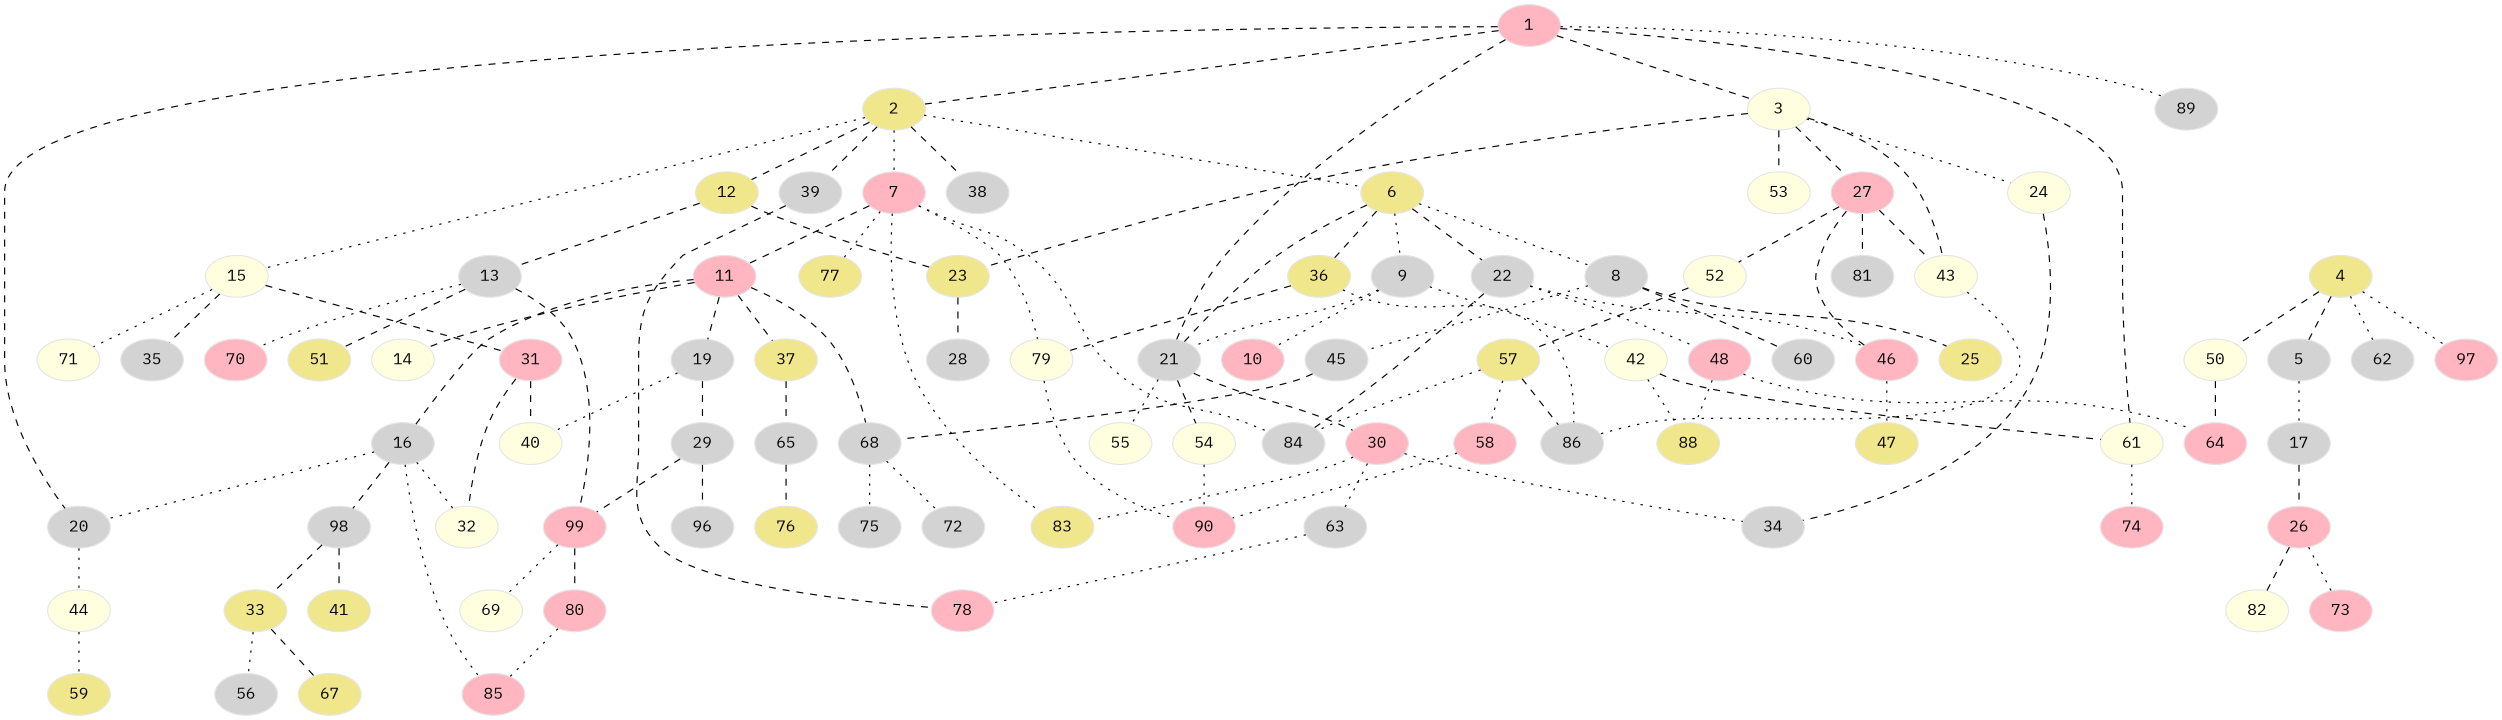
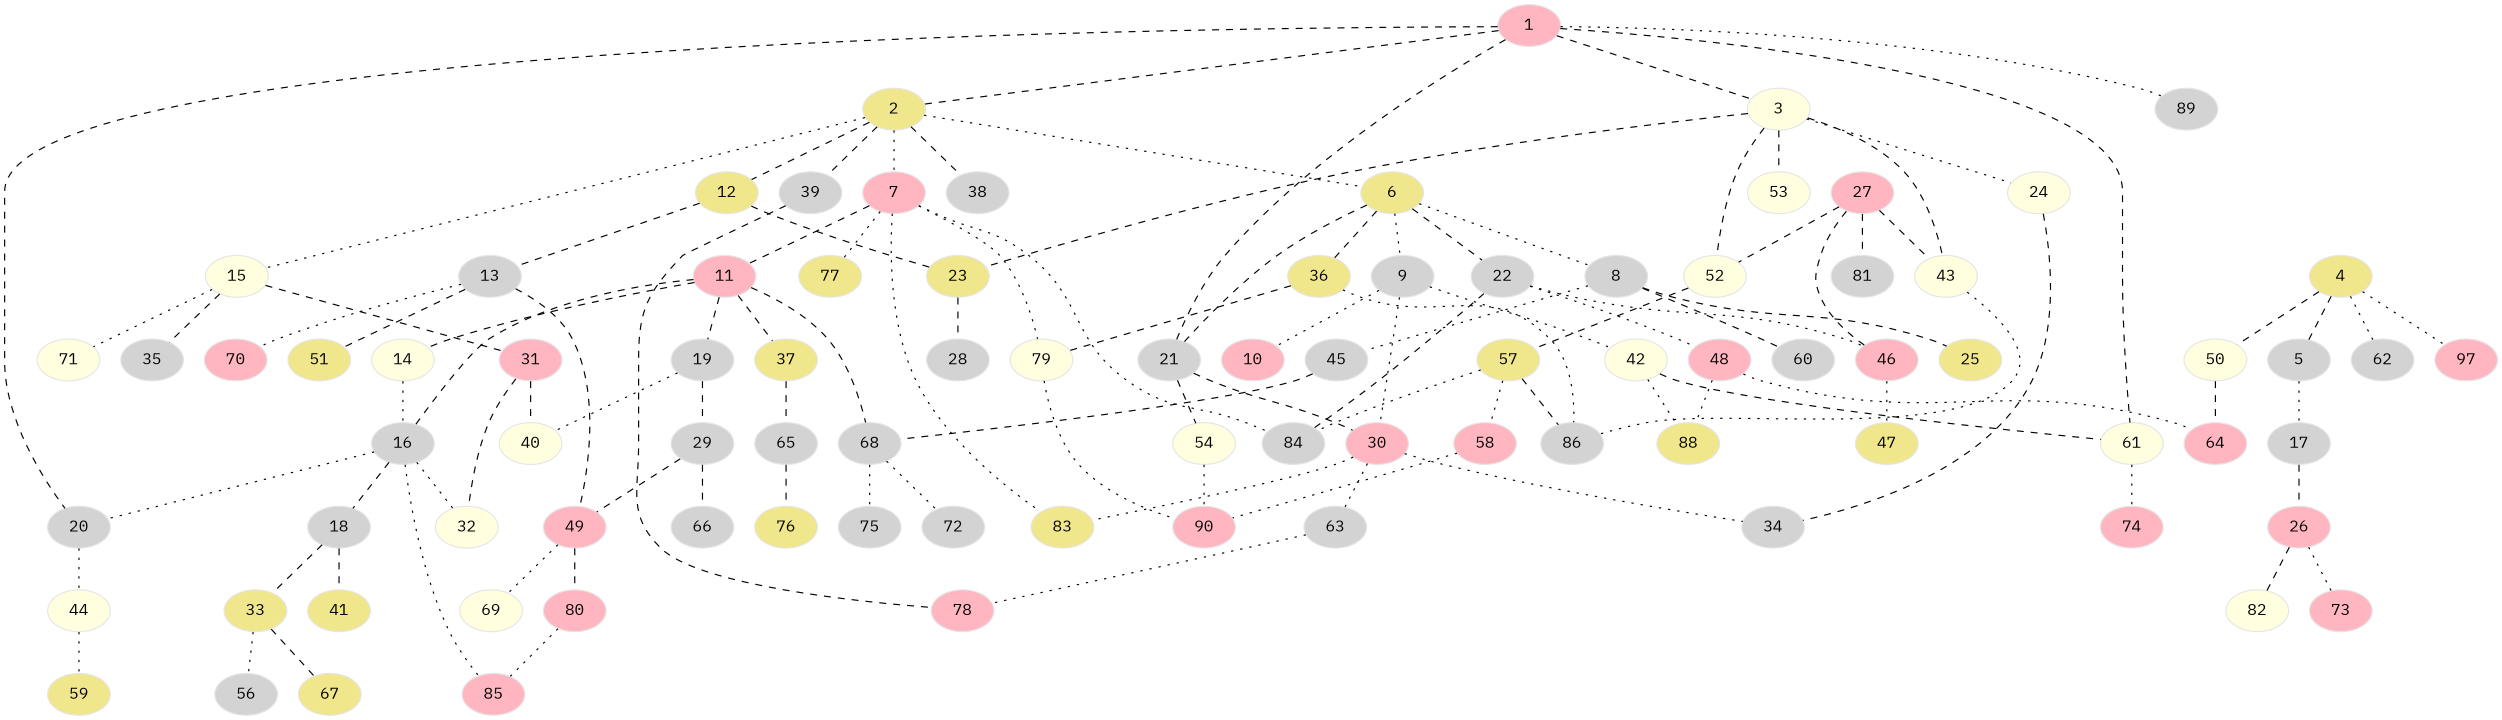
(1821, 151) -> (1731, 188)
(1286, 318) -> (1390, 360)
none -> (403, 402)
(1120, 444) -> none
(339, 527) -> (339, 527)
(575, 527) -> (575, 527)
(702, 527) -> (702, 527)
